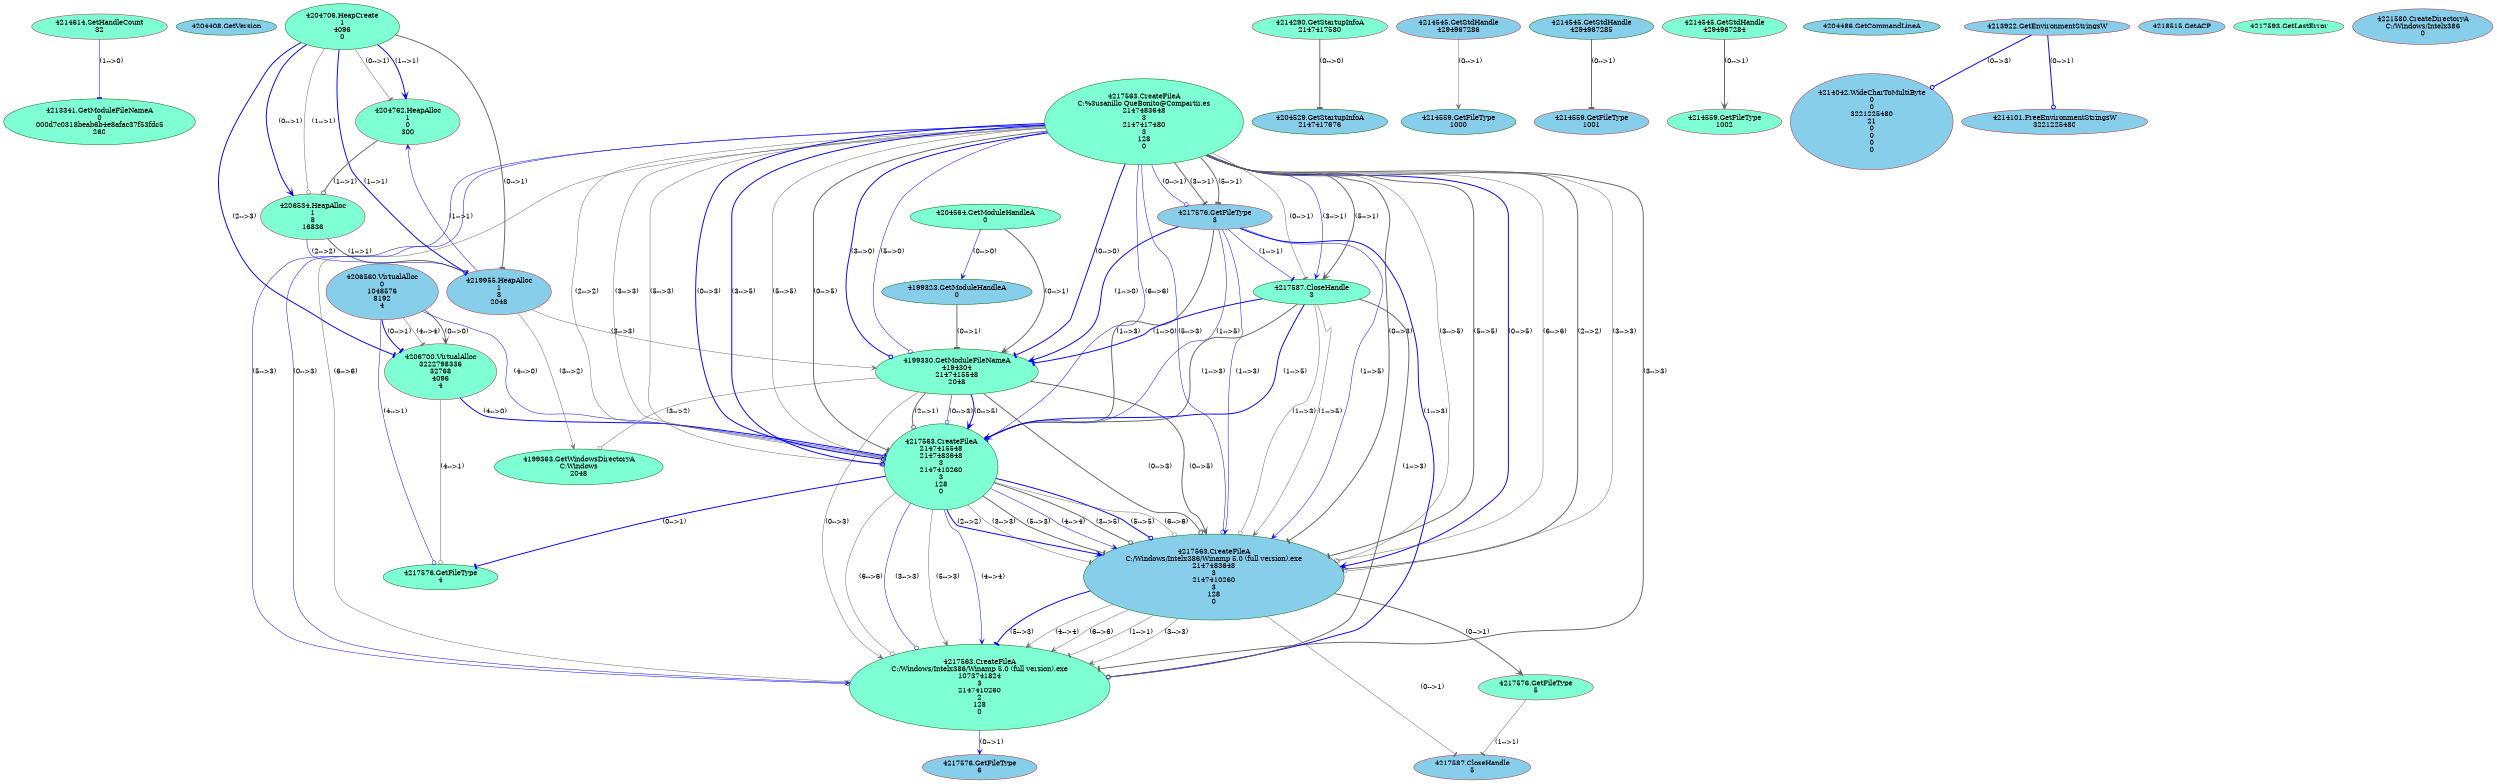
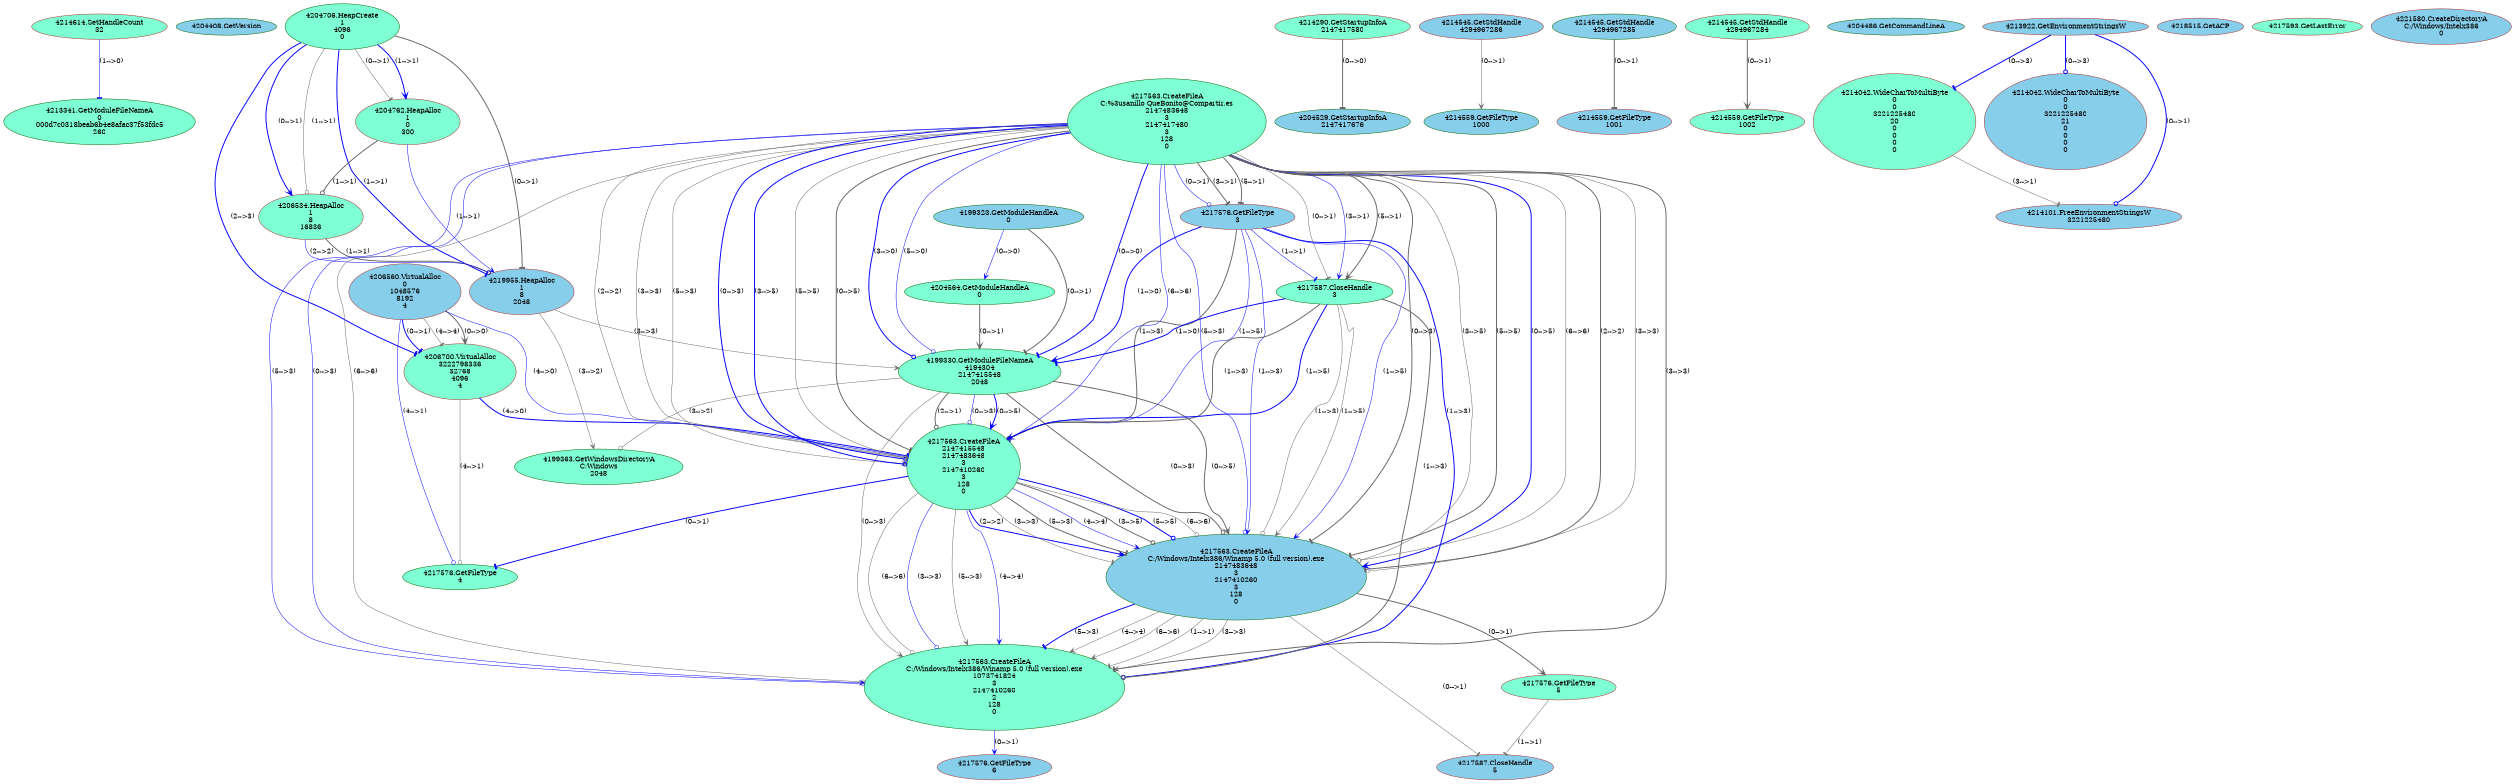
none -> (1895, 122)
(432, 216) -> (435, 215)
(972, 252) -> (995, 252)
